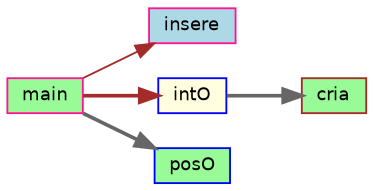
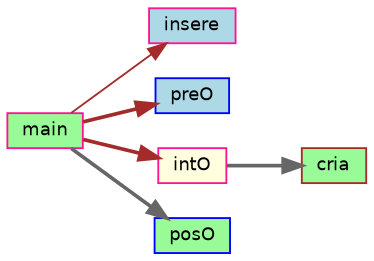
none -> (192, 96)
(192, 96) -> (192, 166)
